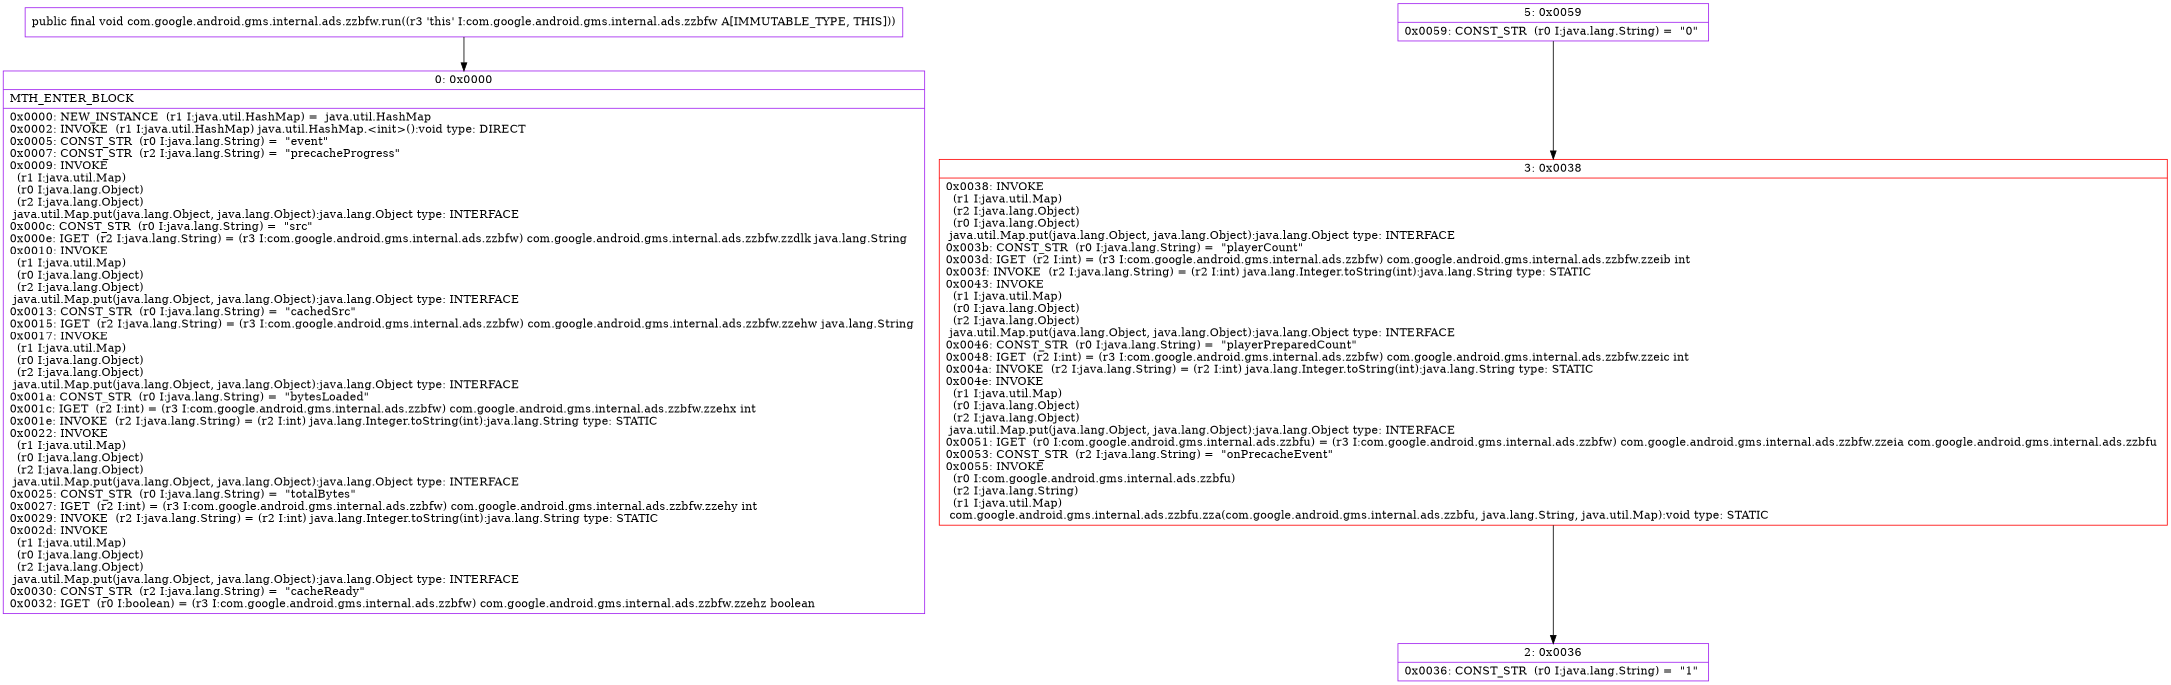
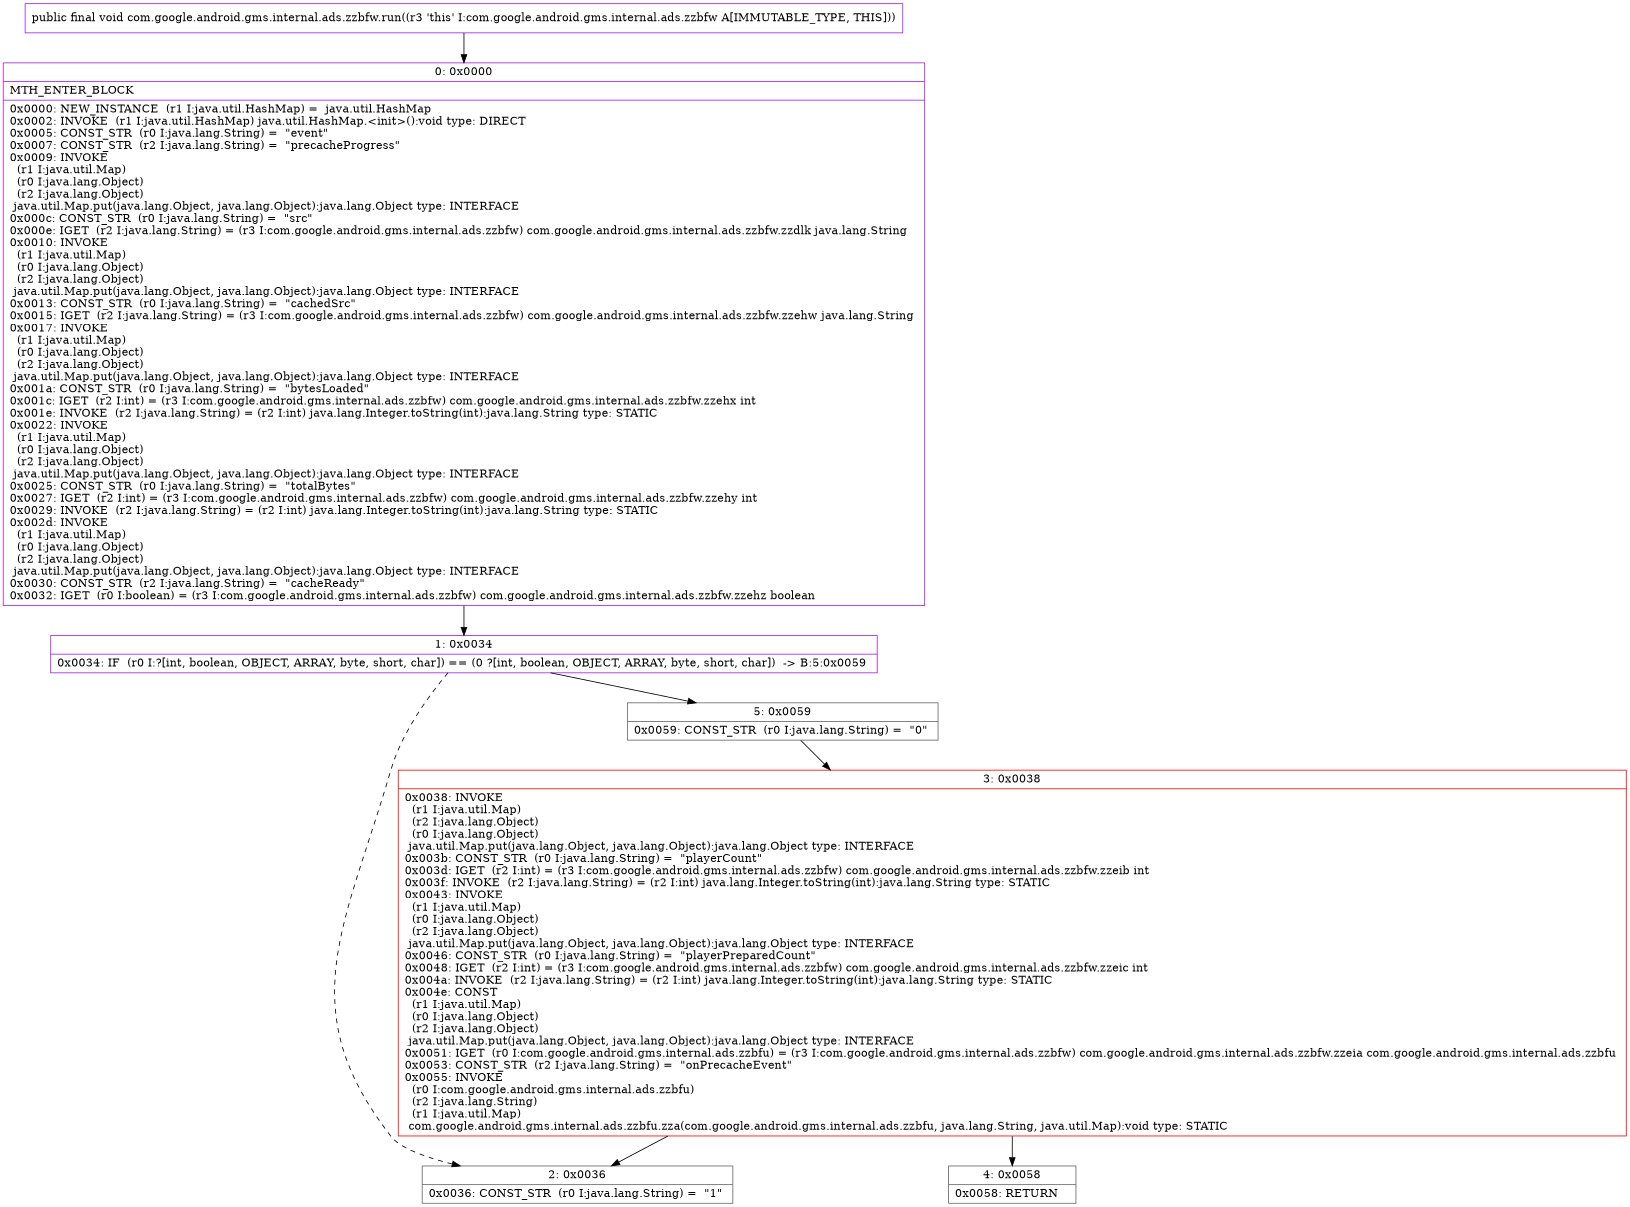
(1553, 22) -> (783, 721)
(998, 382) -> (455, 992)
none -> (464, 654)
(1553, 662) -> (578, 1185)
none -> (1012, 1185)
